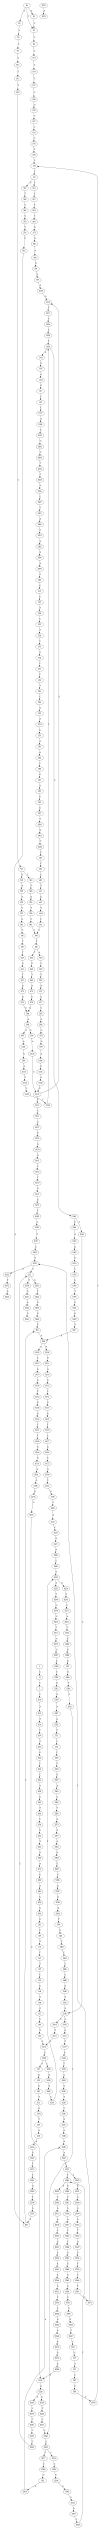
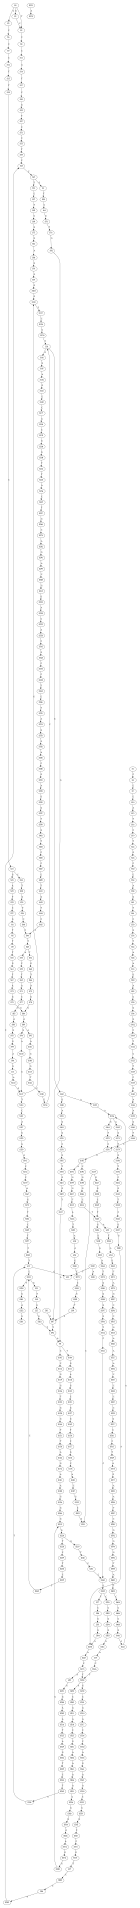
(7, 1280) -> (81, 1272)
(54, 1527) -> (85, 1347)
(32, 2208) -> (63, 1316)
